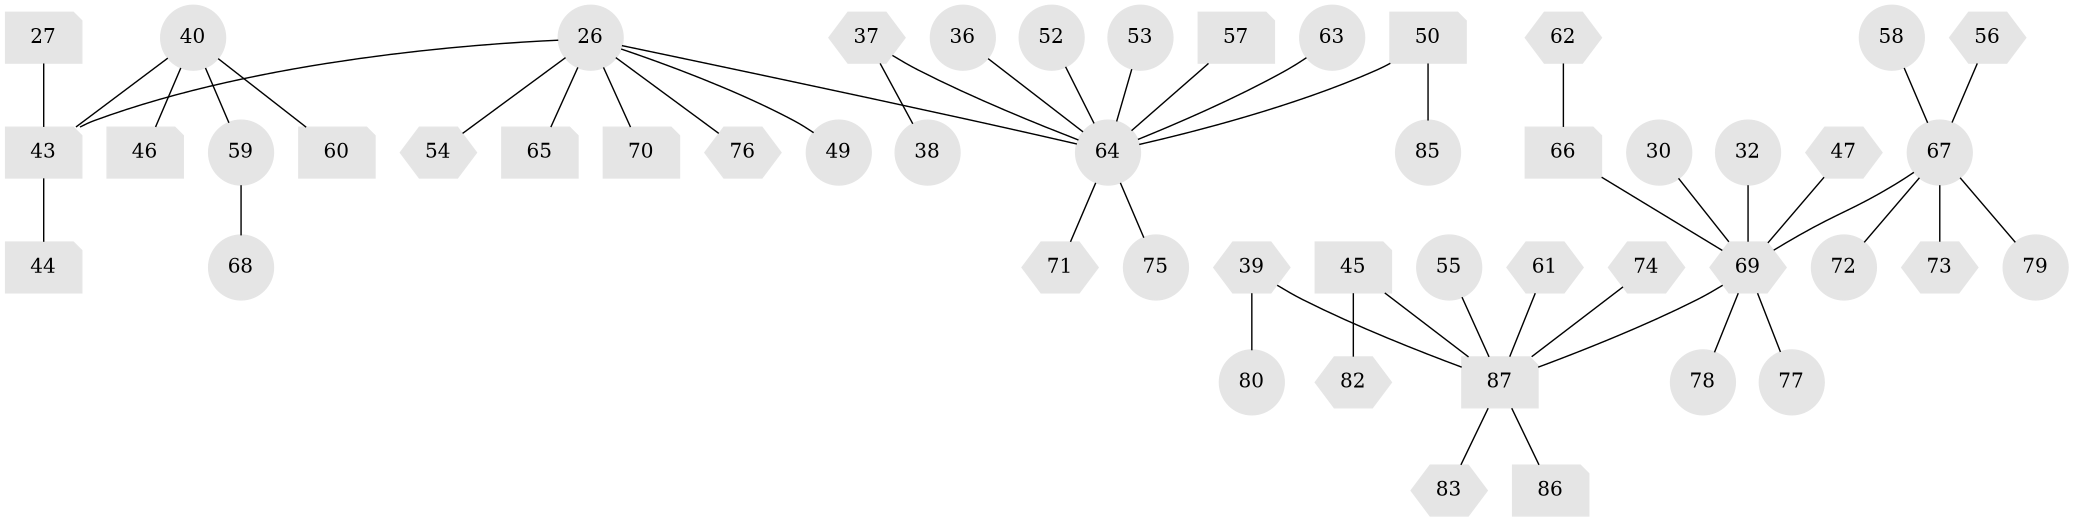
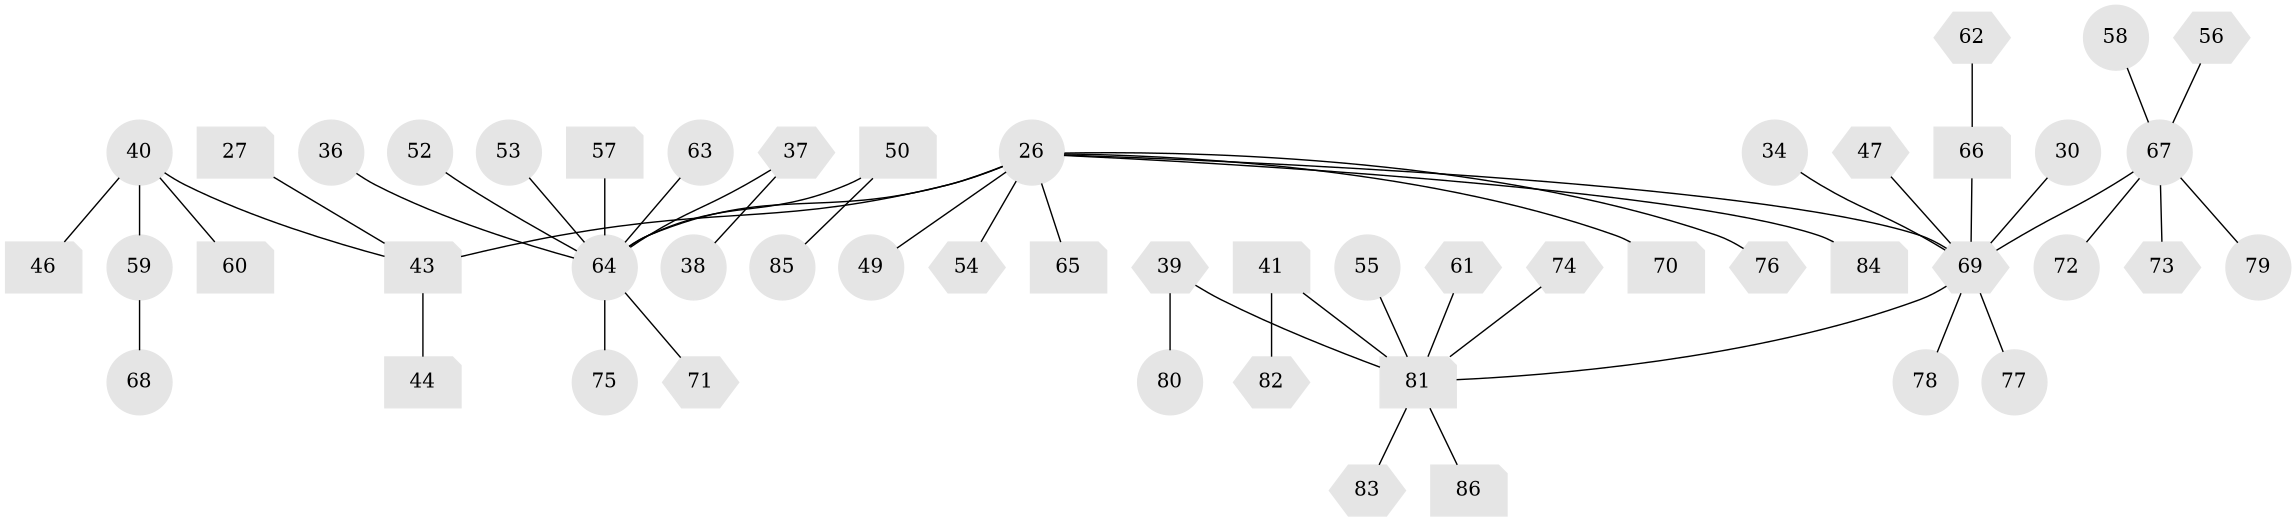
(1748, 153) -> (1775, 153)
none -> (1575, 184)
(1353, 267) -> (1272, 267)
none -> (1869, 267)
(1500, 382) -> (1418, 382)
